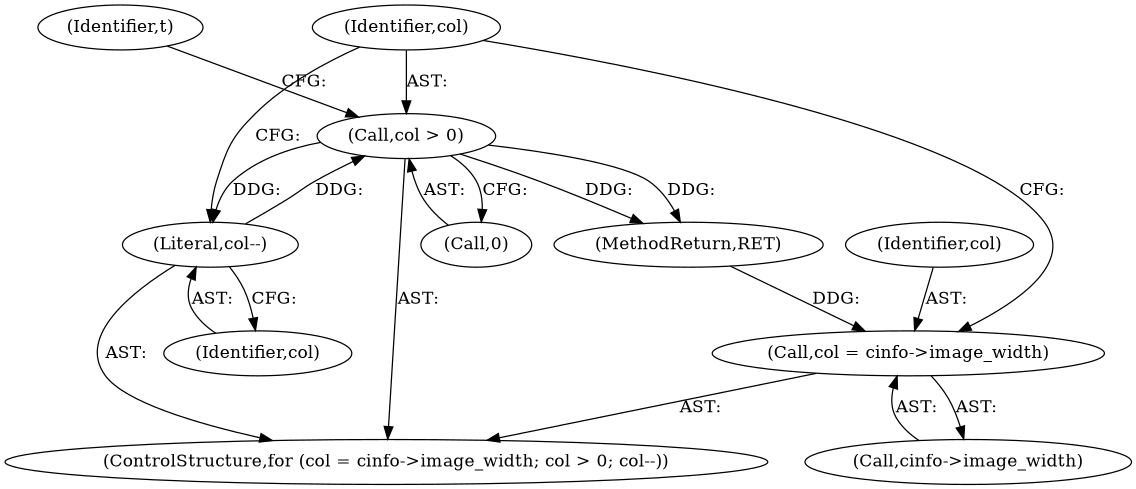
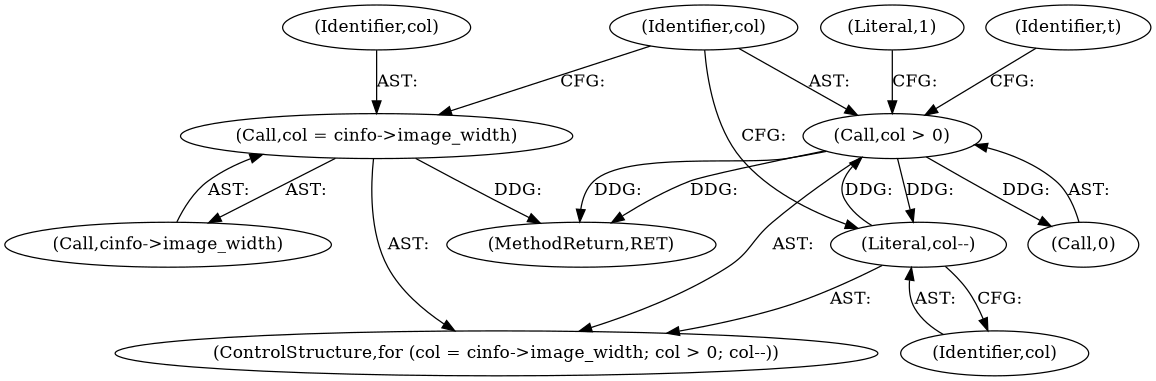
none -> (892, 27)
(508, 190) -> (1029, 190)
(792, 296) -> (472, 188)
